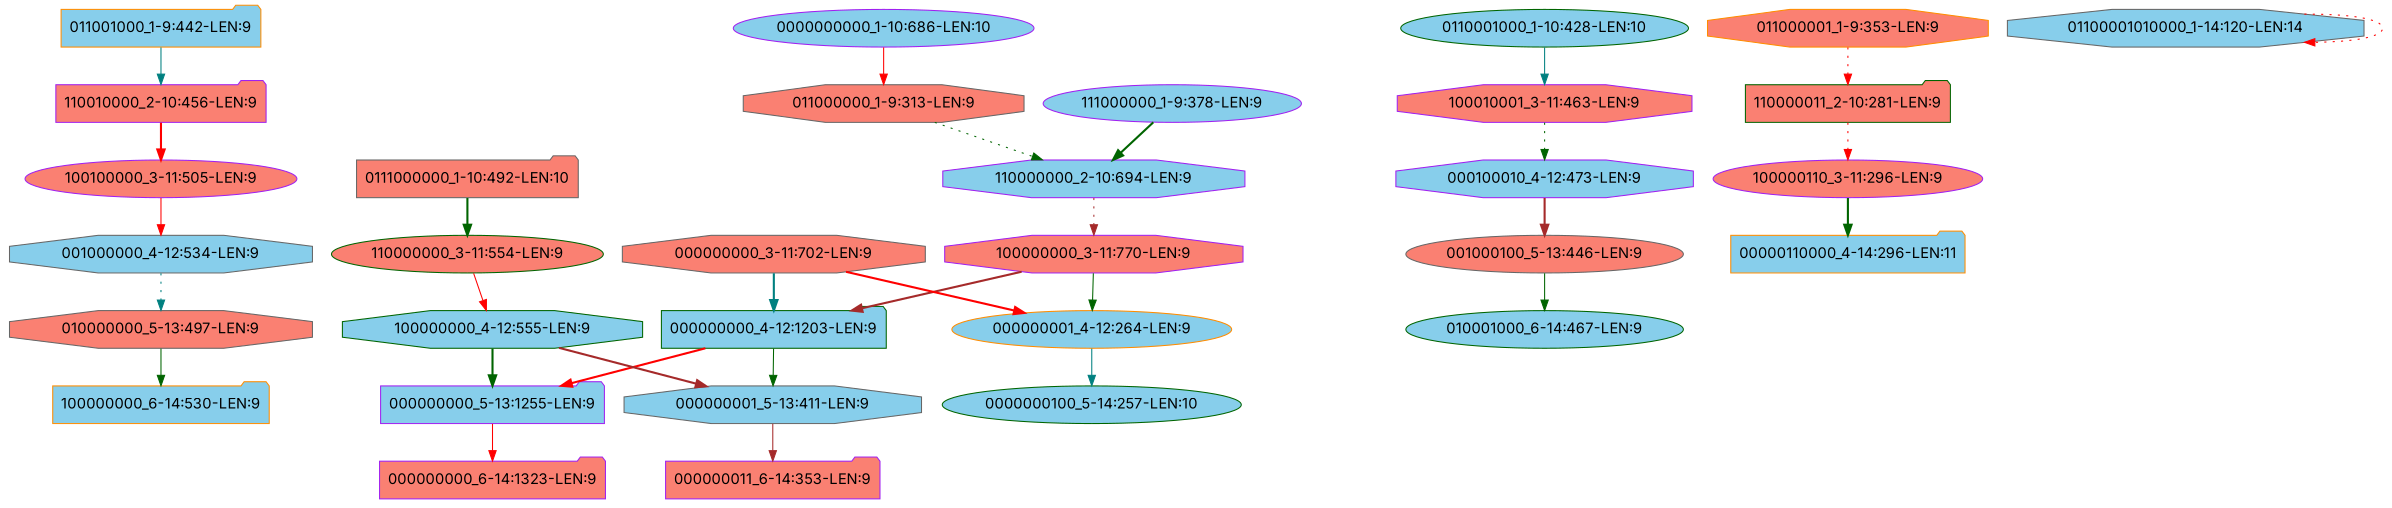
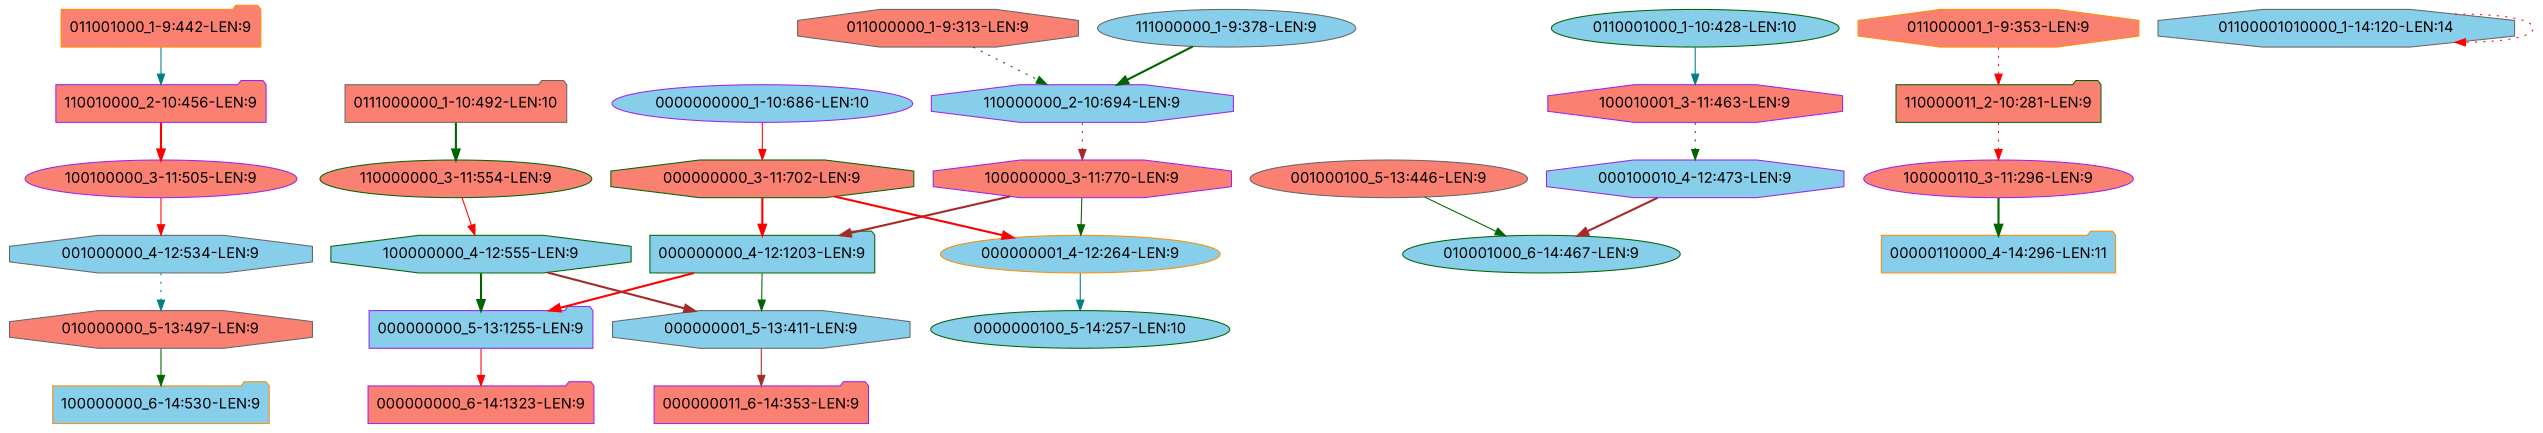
(161, 28) -> (161, 28)
(884, 61) -> (762, 136)
(1172, 104) -> (1227, 28)
(1545, 211) -> (1622, 215)
(774, 254) -> (762, 179)
(774, 287) -> (762, 211)
